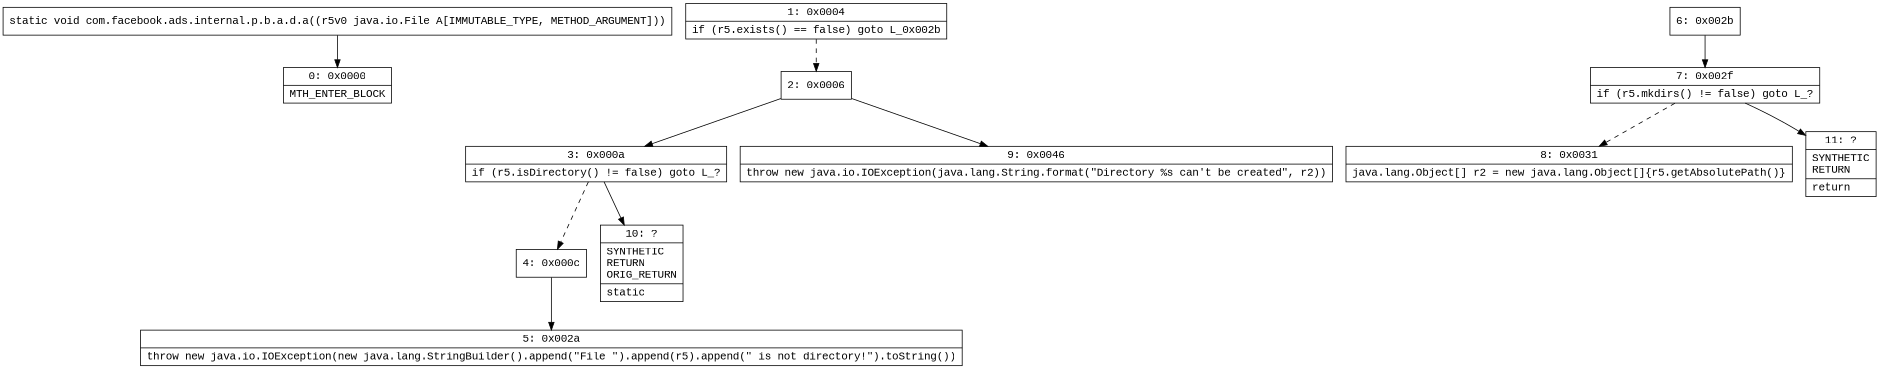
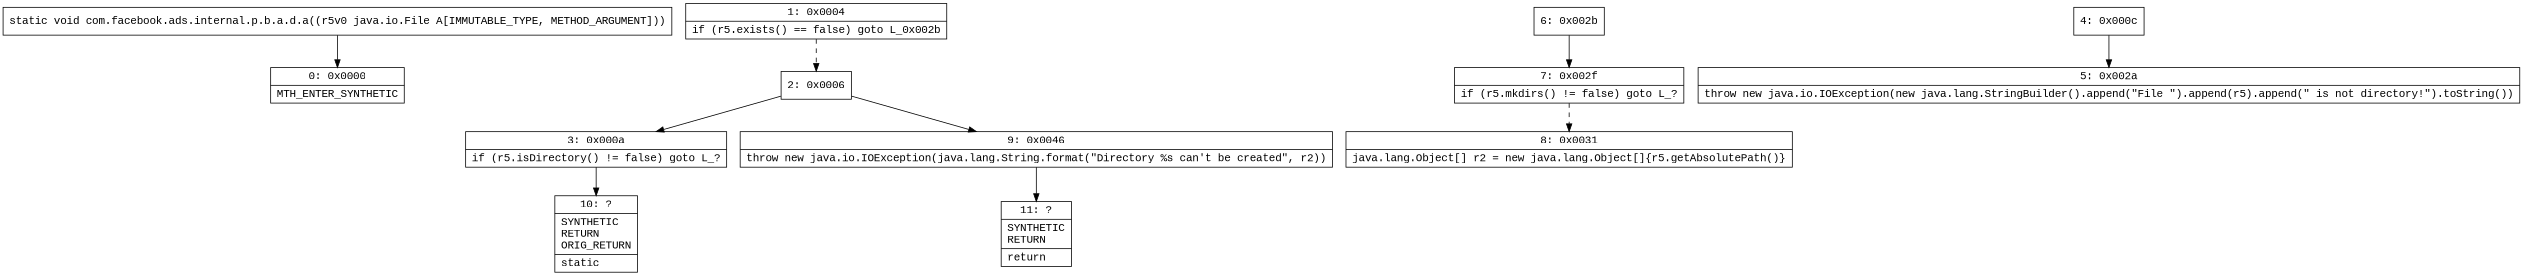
(337, 94) -> (337, 94)
(1772, 116) -> (1036, 180)
(575, 212) -> none
